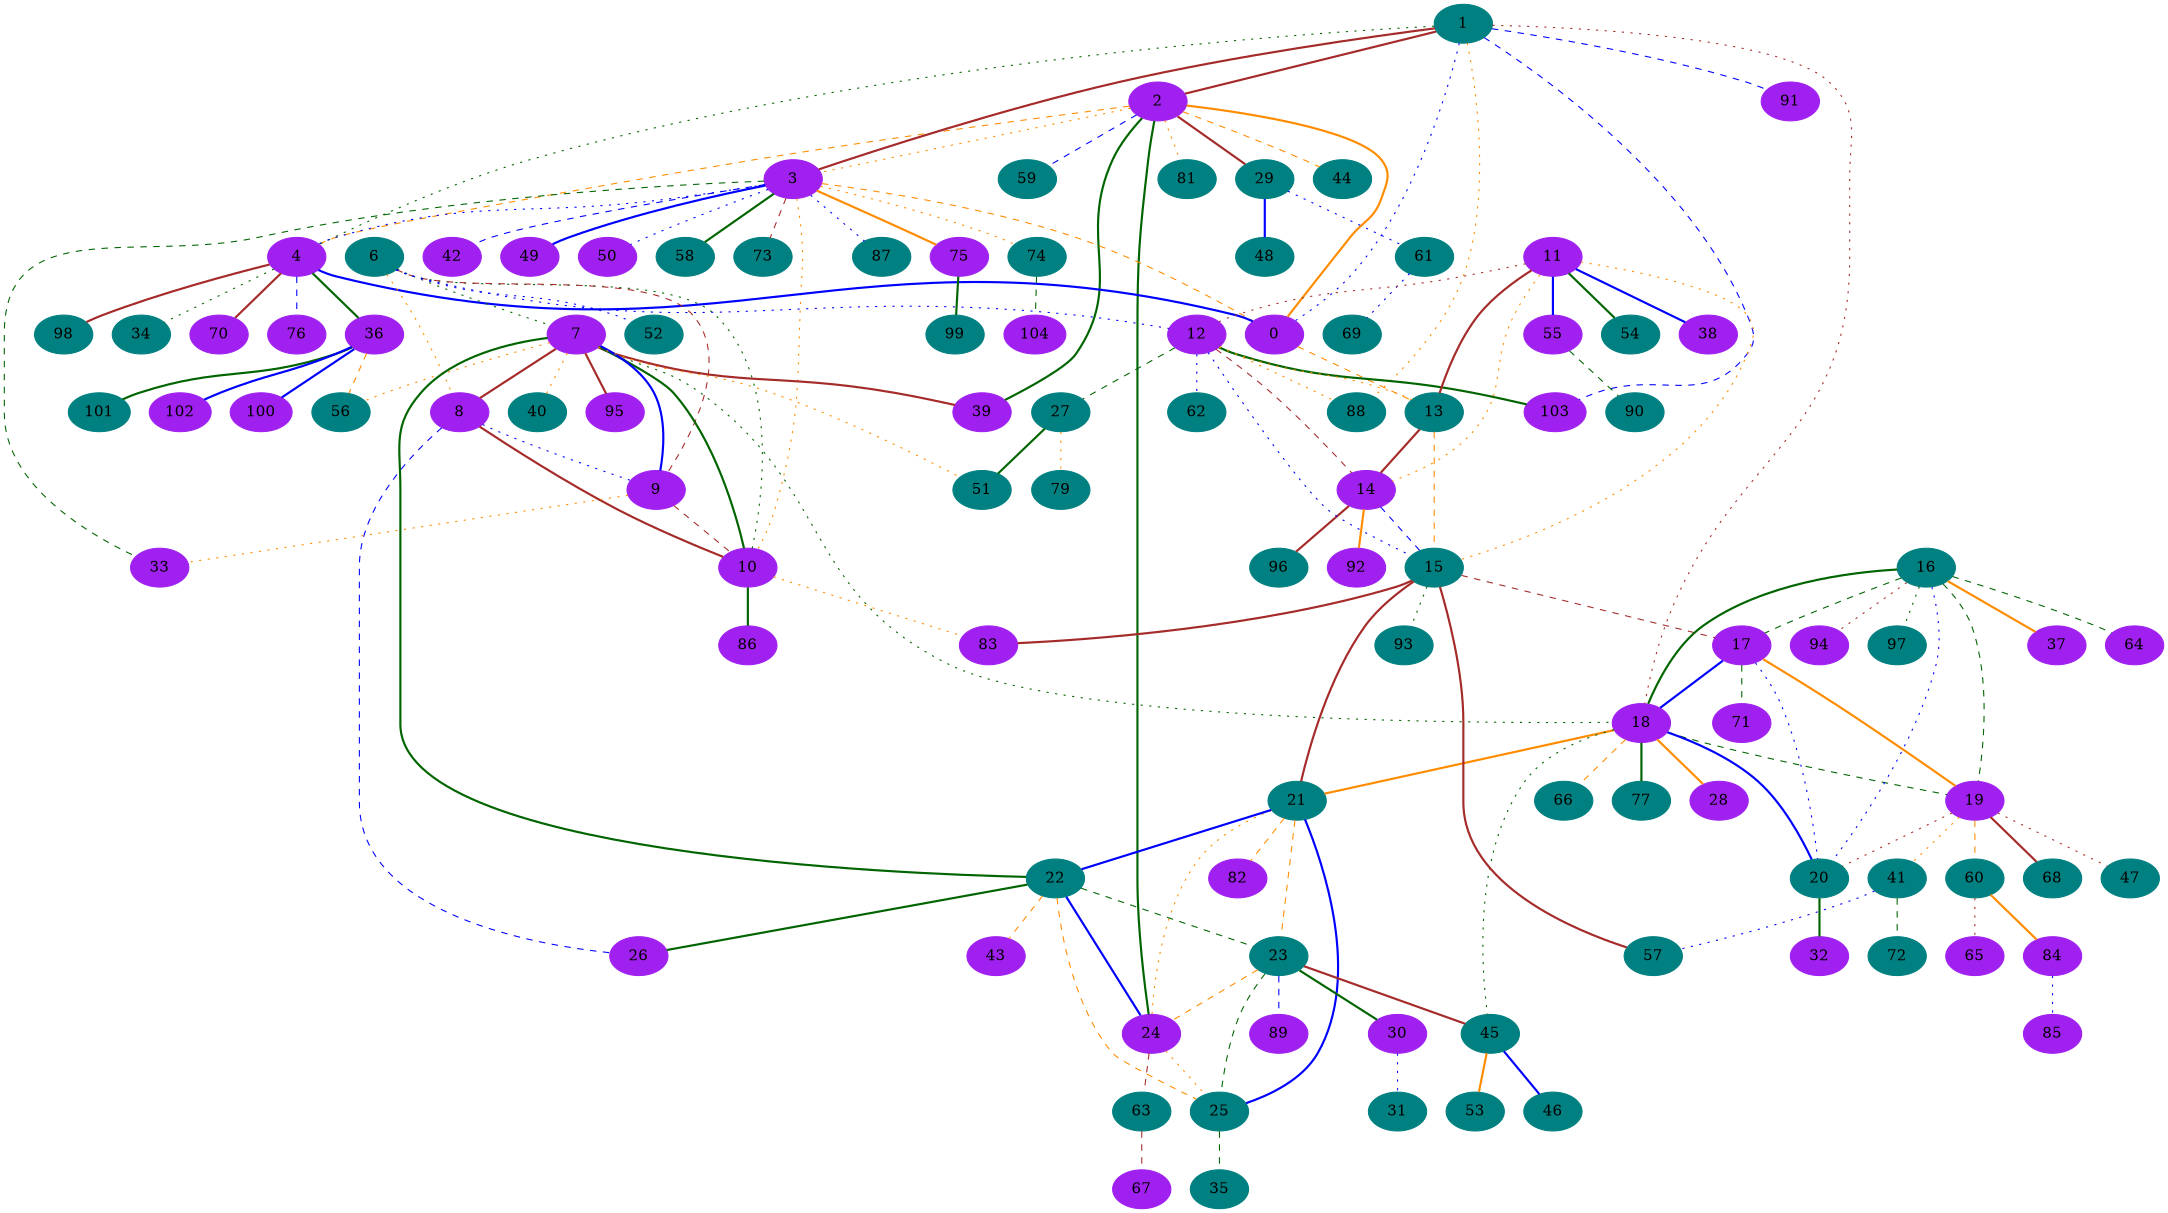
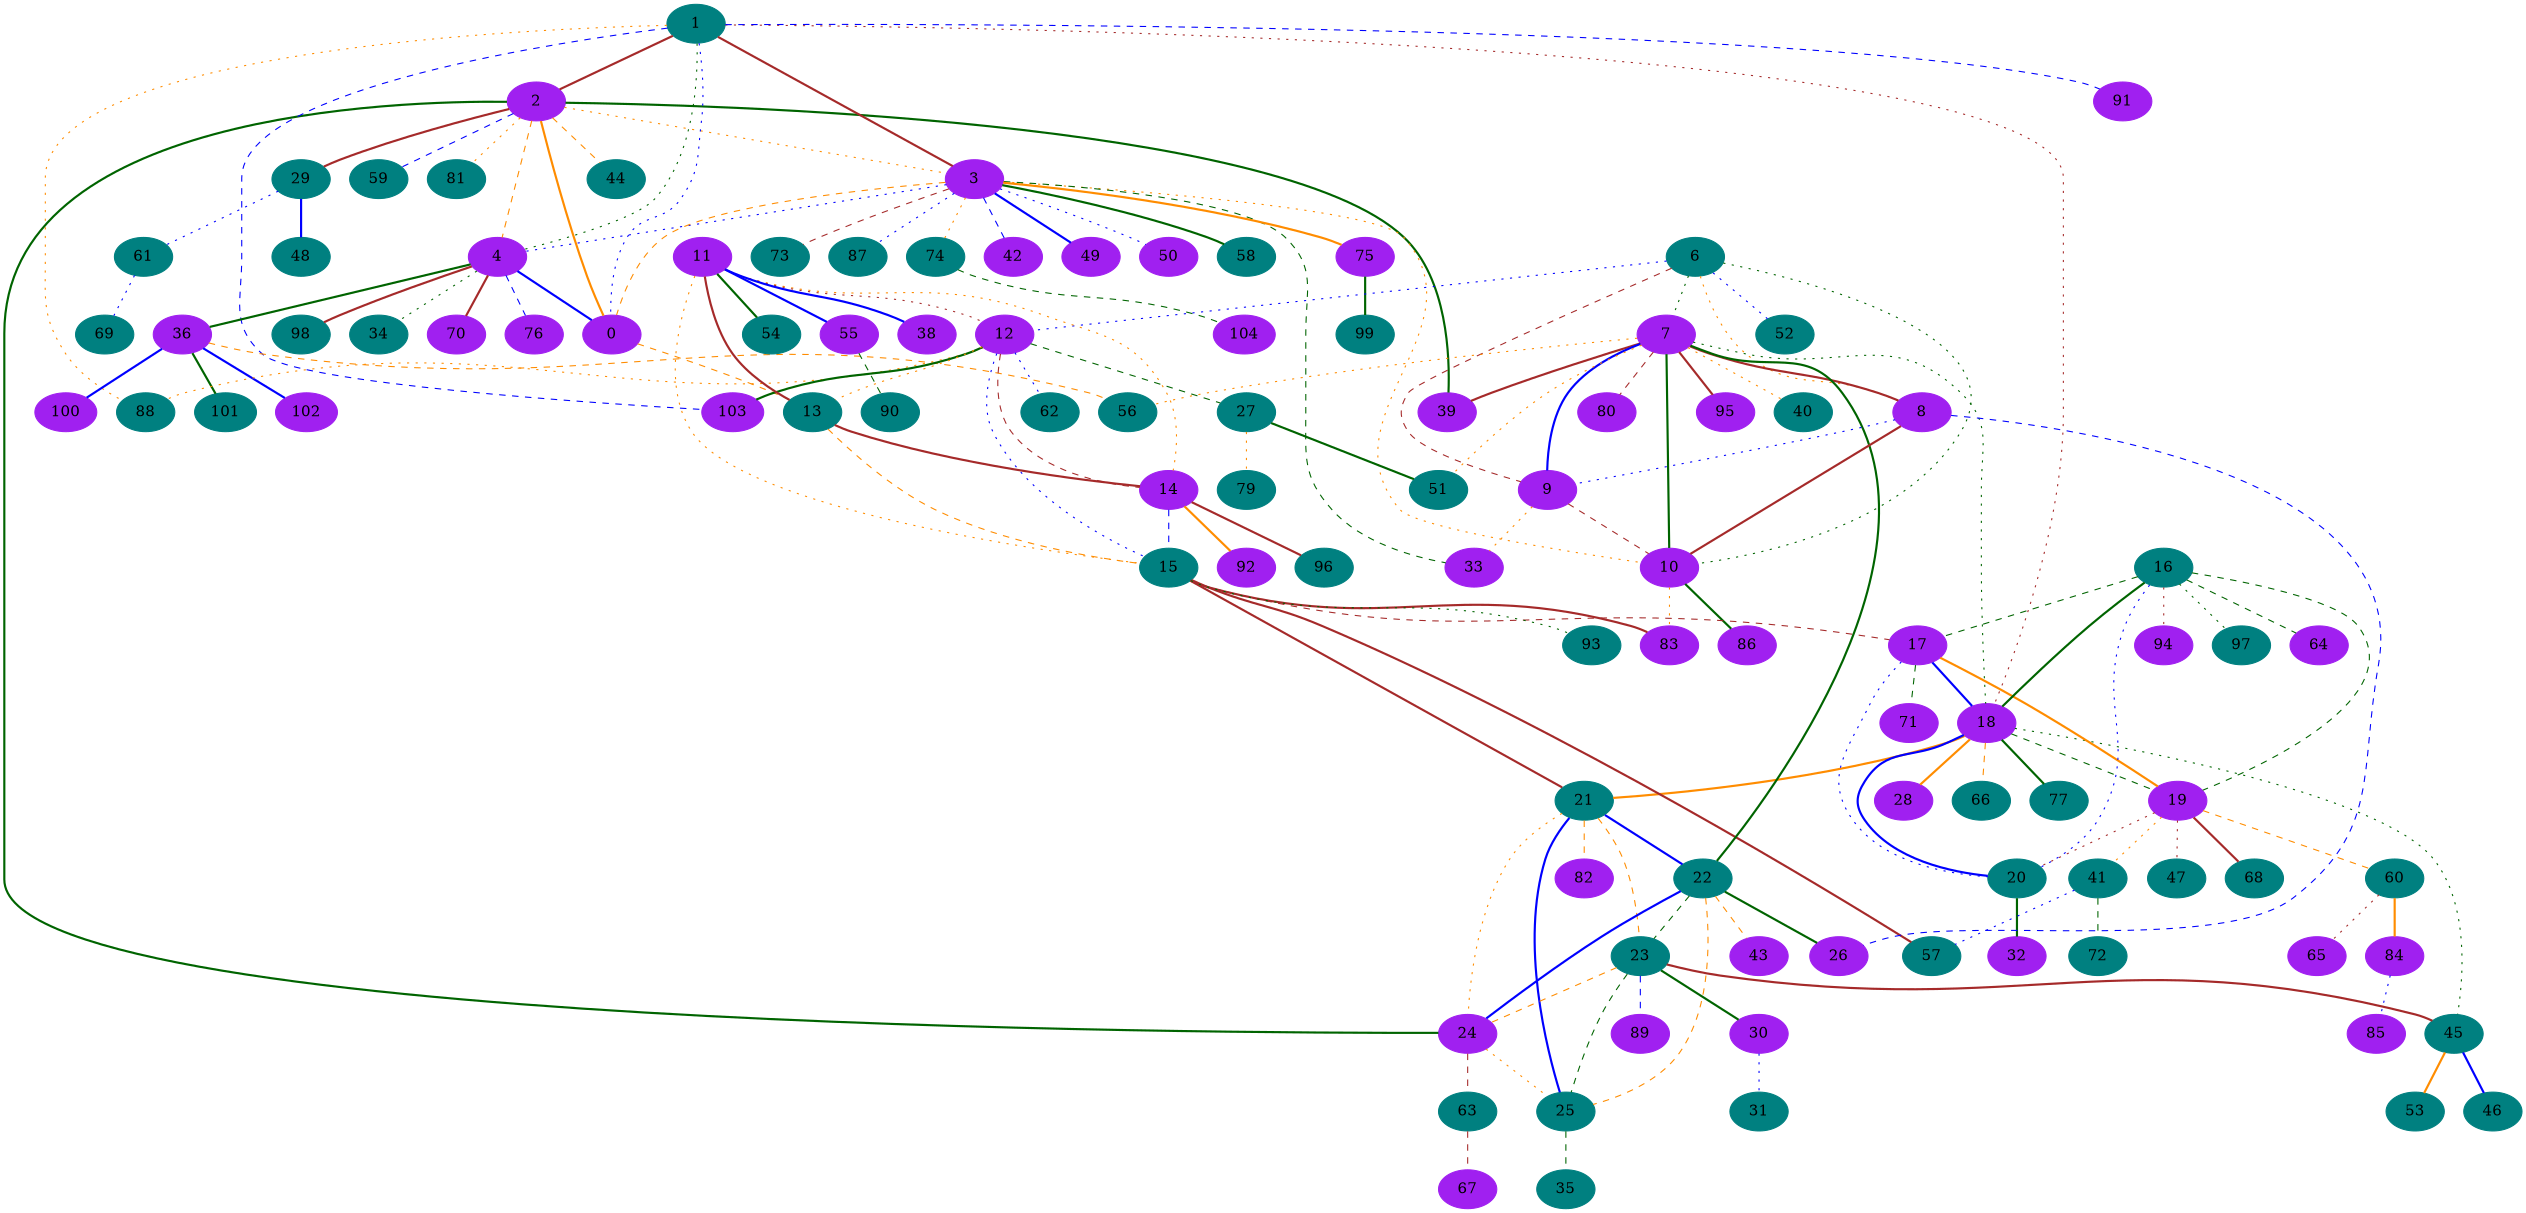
none -> (1607, 412)
(2057, 645) -> none
